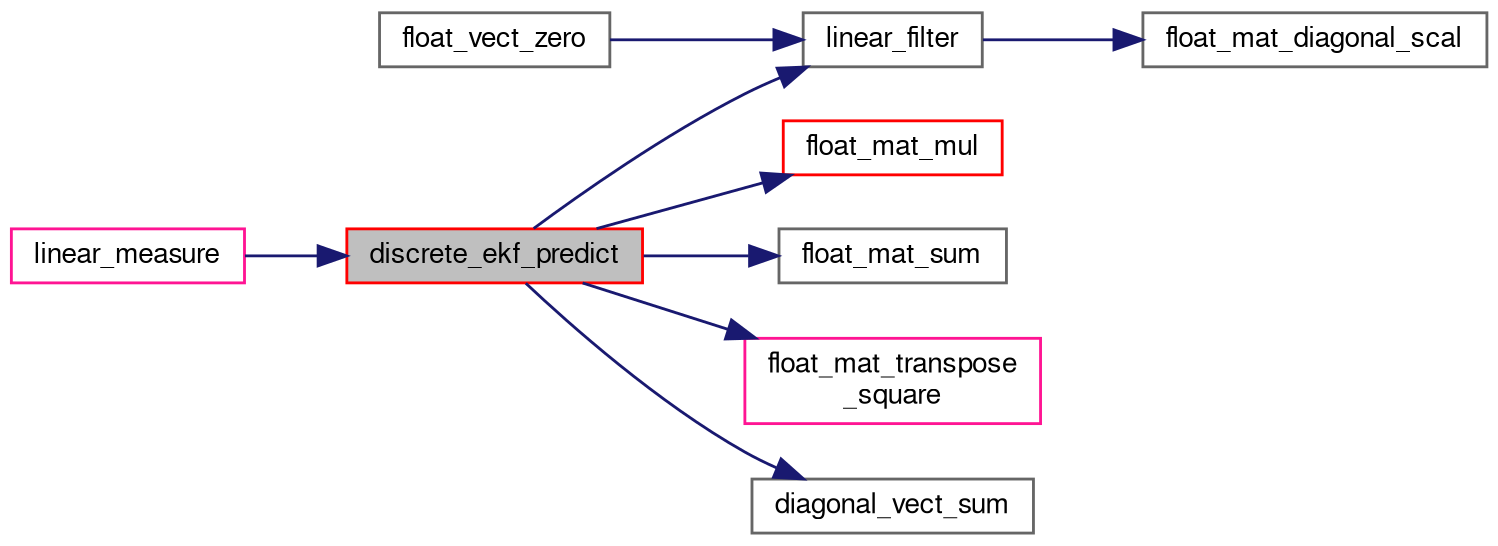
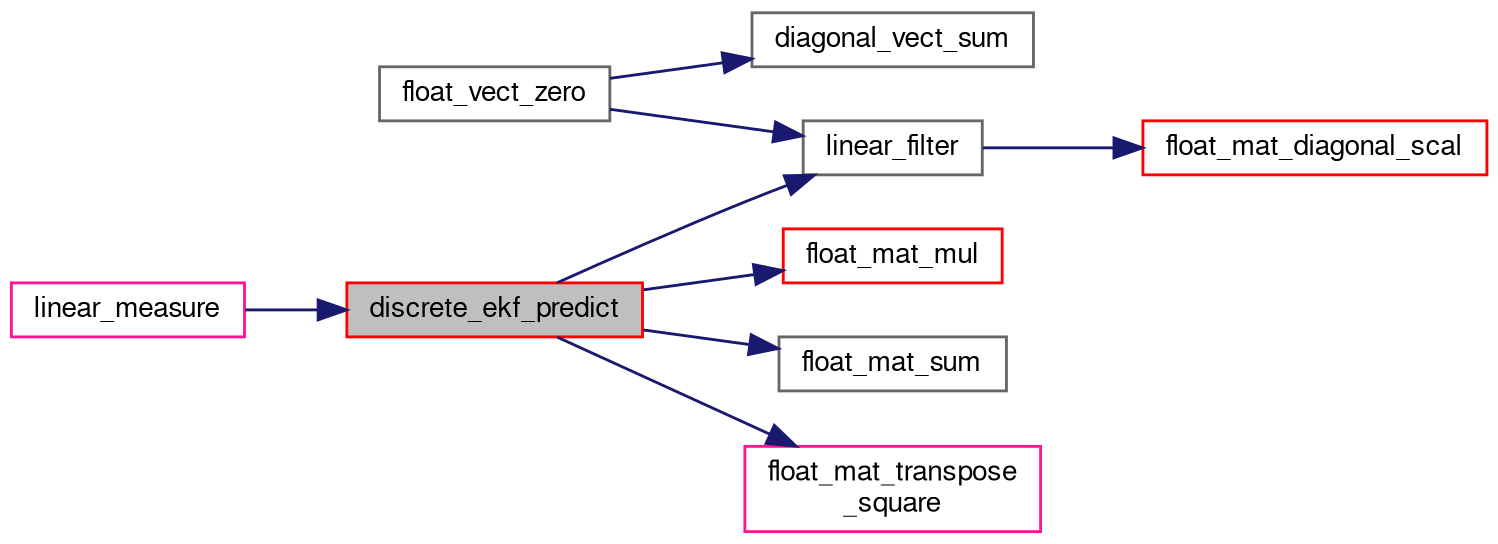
(1315, 40) -> (1315, 148)
(645, 385) -> (666, 71)
